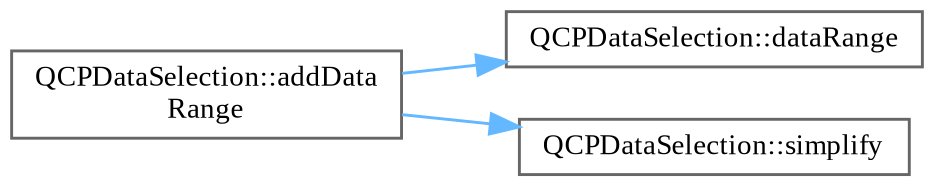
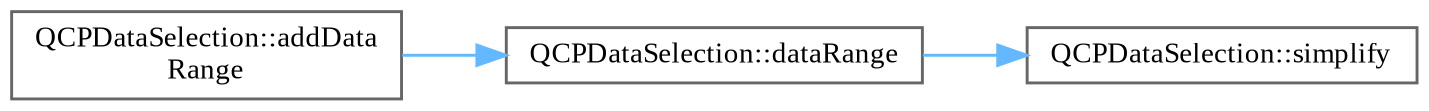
(446, 119) -> (960, 55)
